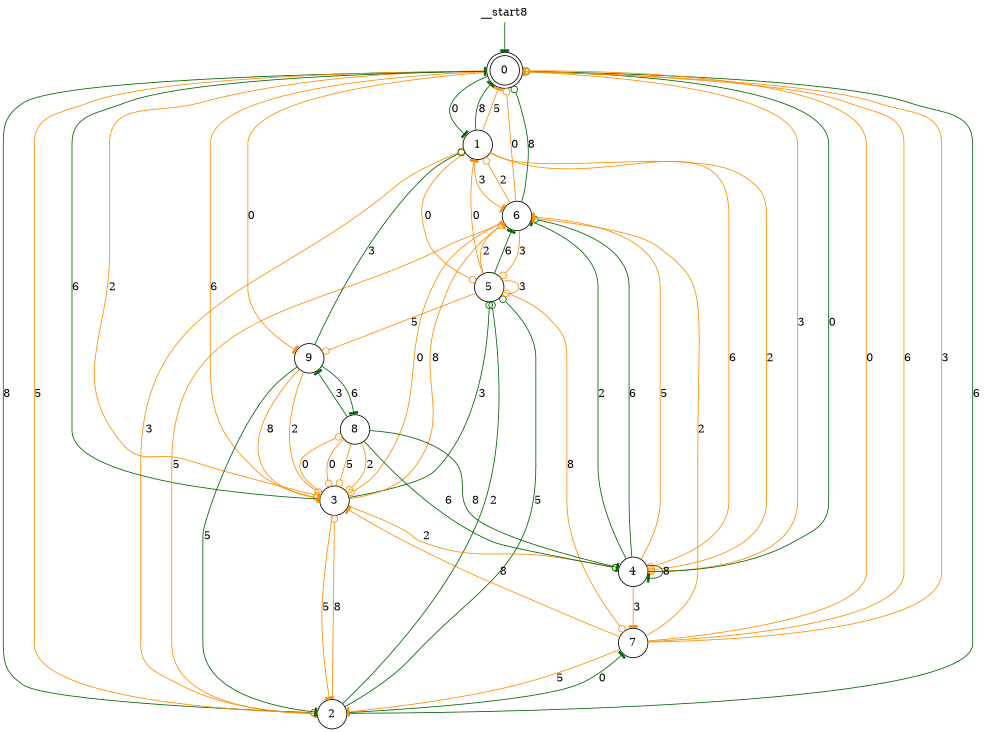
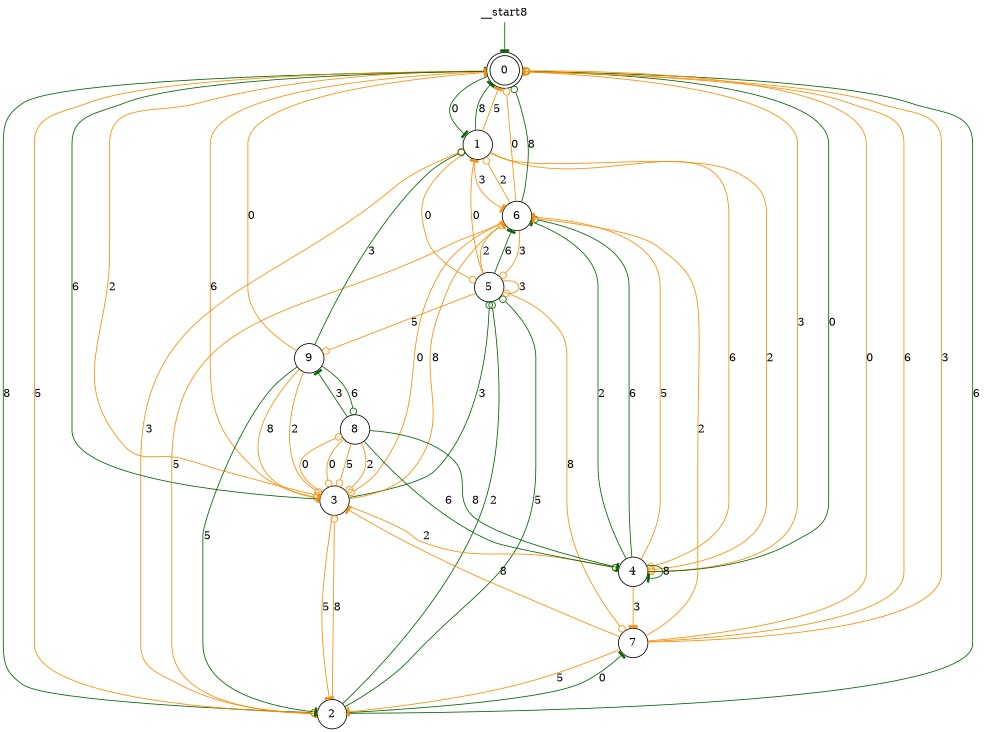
(255, 127) -> (254, 131)
(343, 385) -> (342, 384)
